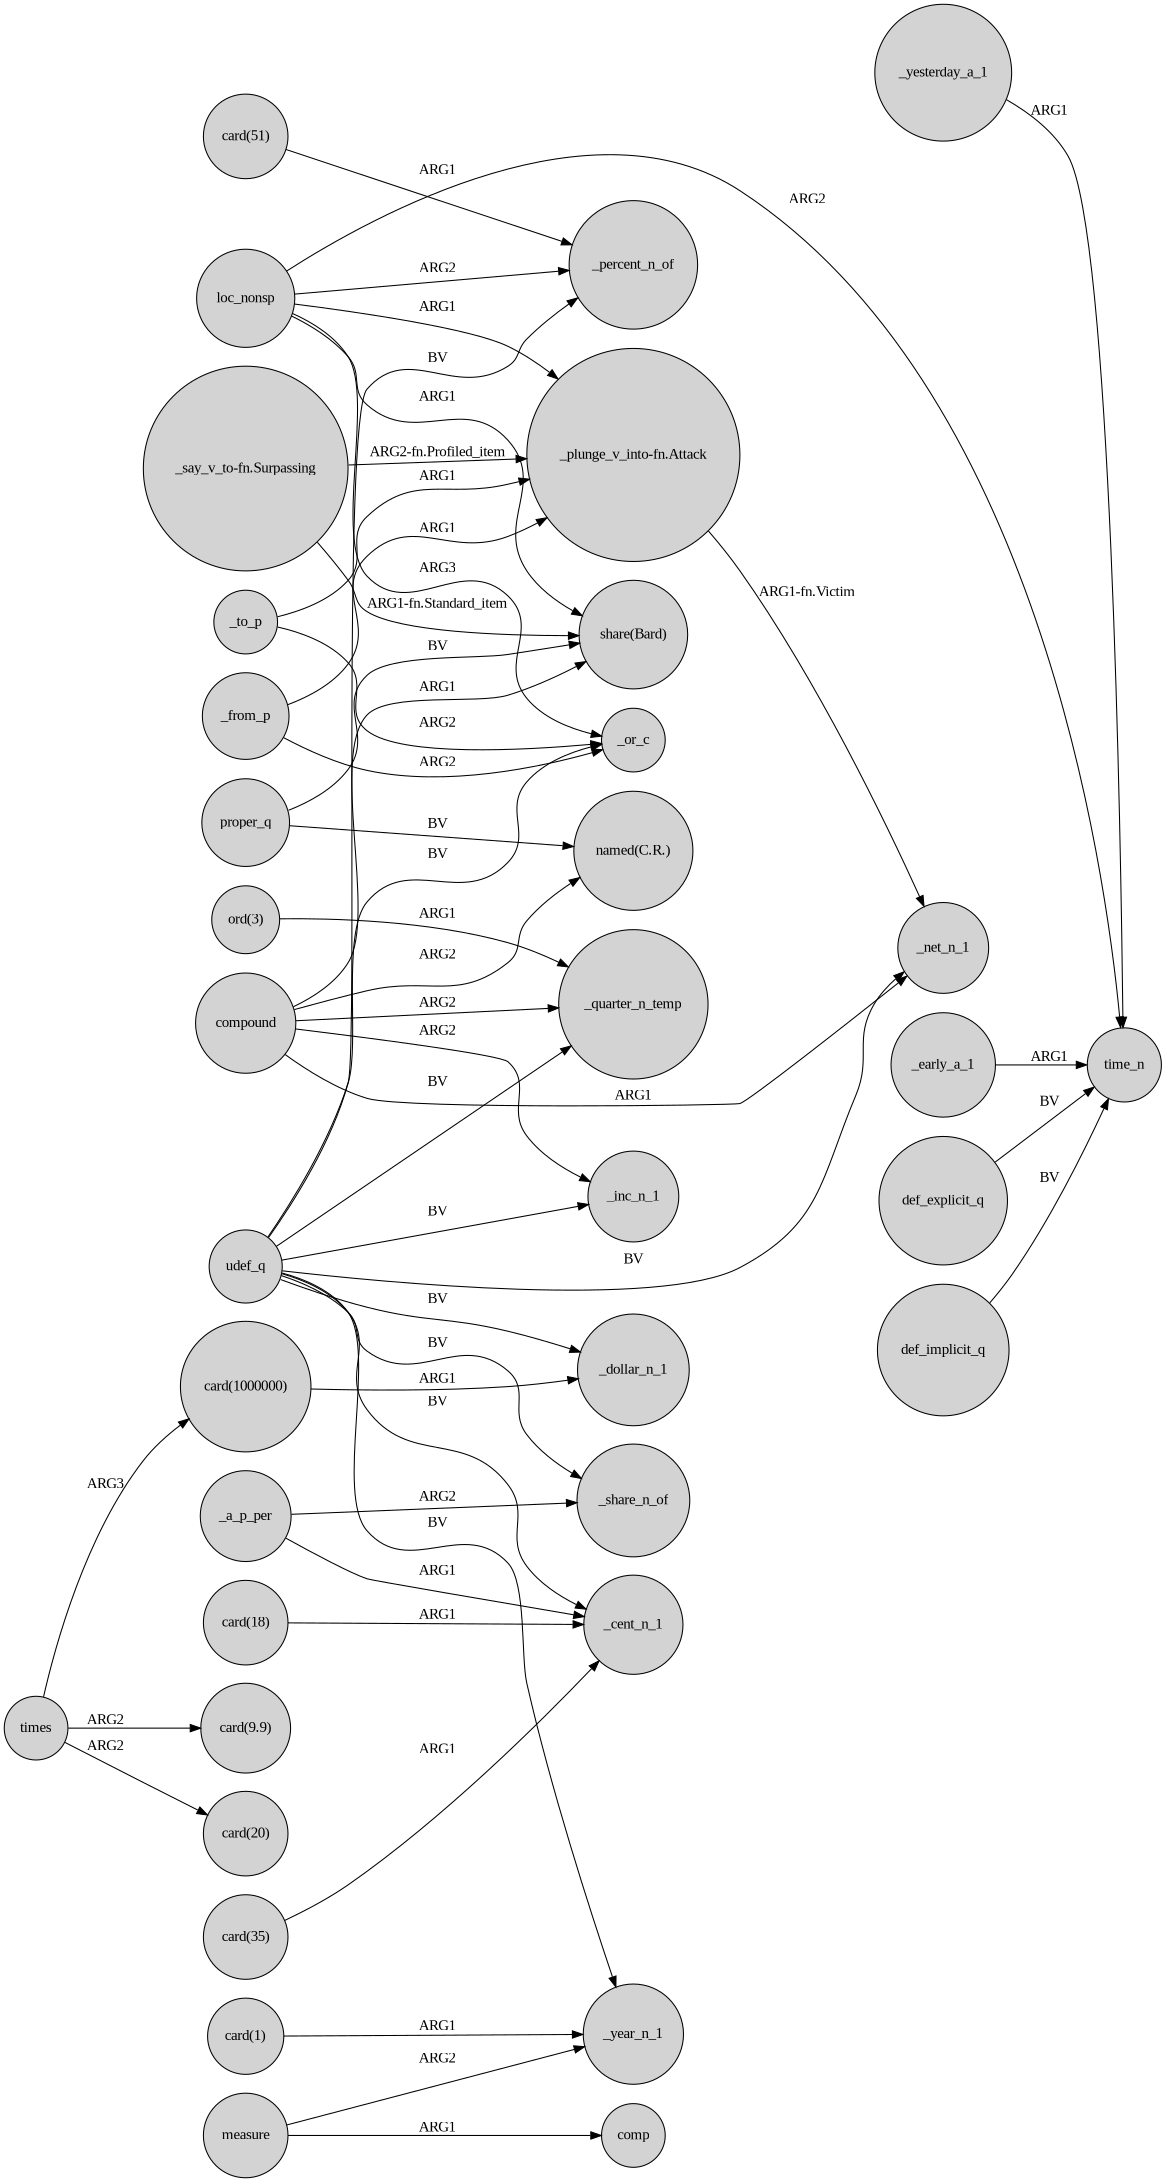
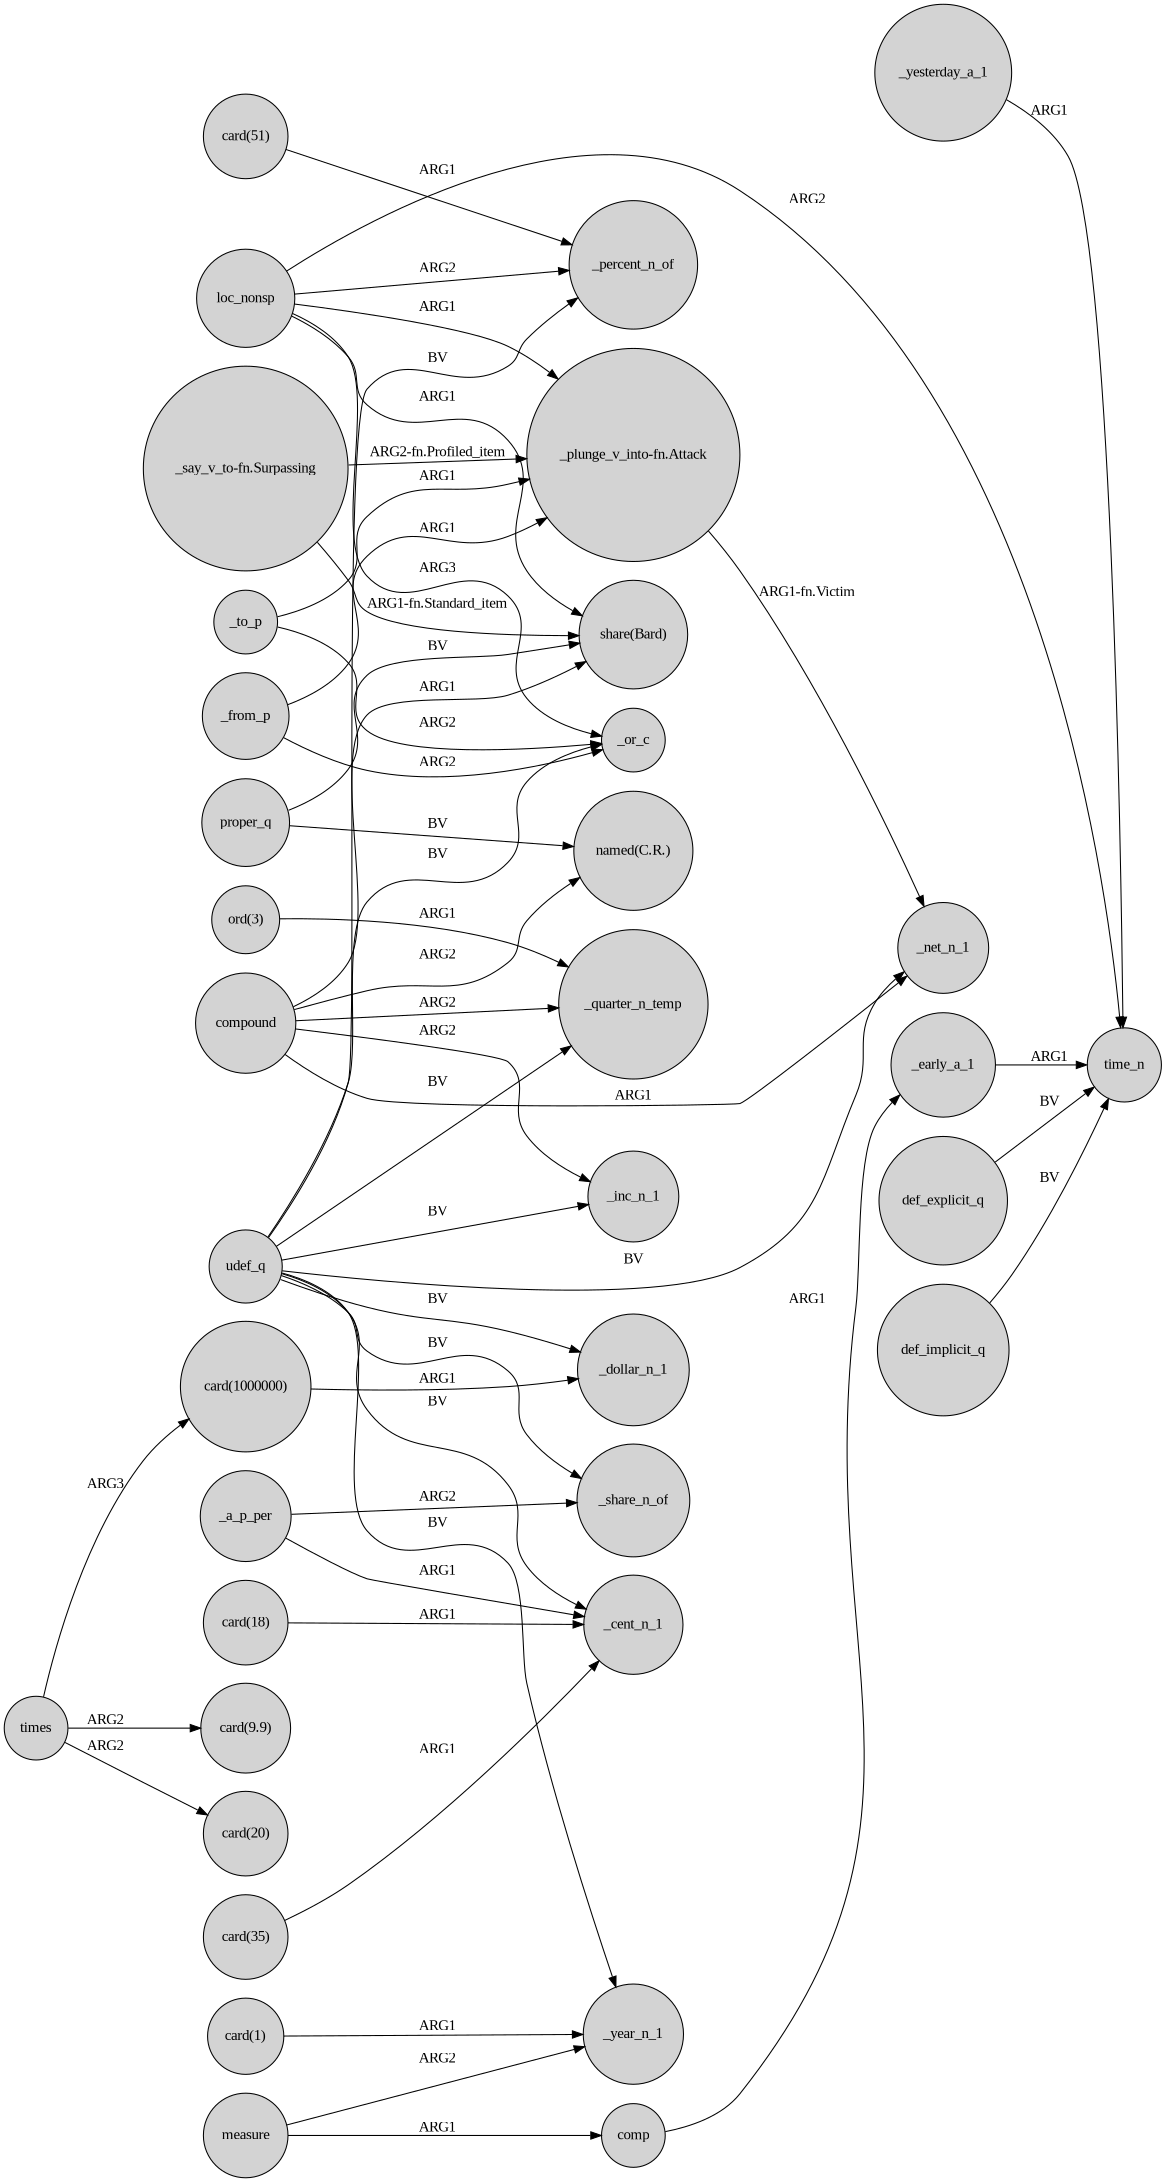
none -> (859, 1652)
